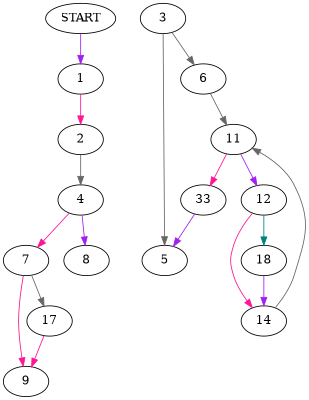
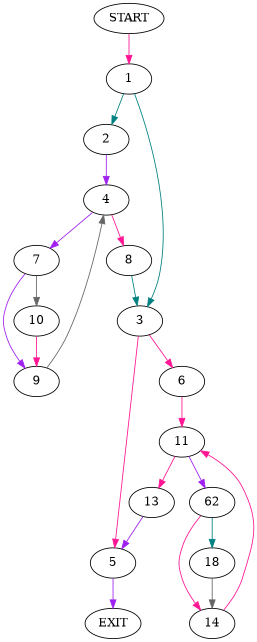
(81, 45) -> (129, 45)
(181, 45) -> (158, 348)
(81, 105) -> (119, 105)
(217, 105) -> (182, 408)
(164, 135) -> (127, 438)
(81, 166) -> (106, 166)
none -> (161, 195)
(203, 200) -> (152, 502)
(264, 200) -> (212, 502)
(305, 225) -> (254, 527)
(83, 226) -> (116, 226)
(56, 227) -> (75, 228)
none -> (134, 286)
(264, 287) -> (212, 589)
none -> (82, 299)
(19, 317) -> (4, 317)
(50, 321) -> (37, 321)
none -> (113, 623)
